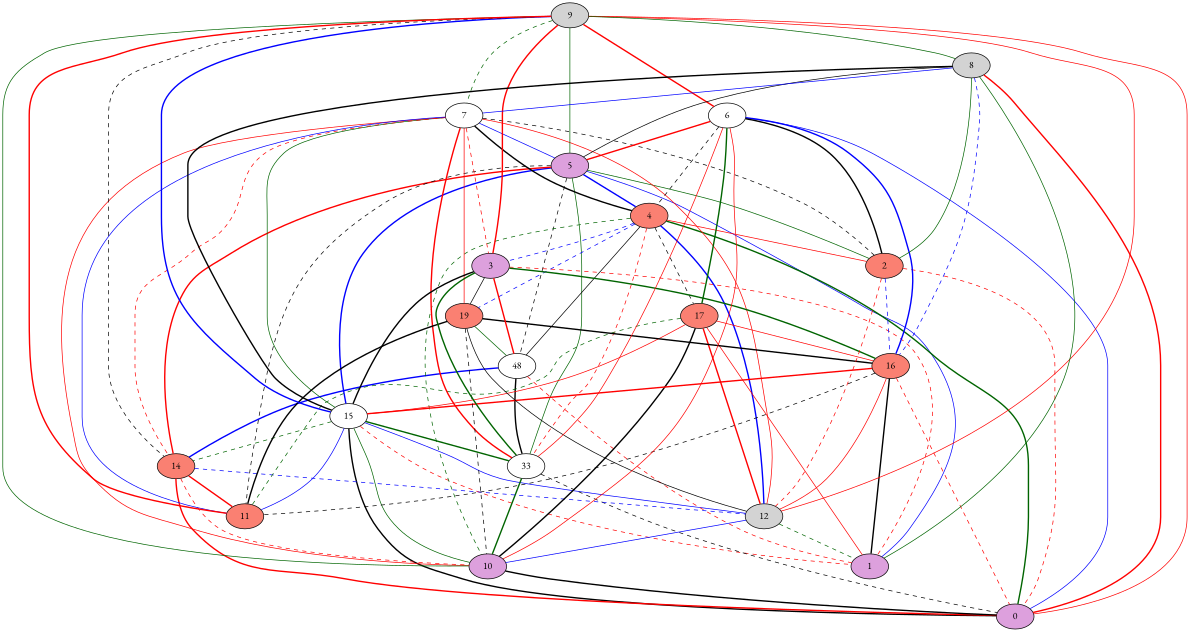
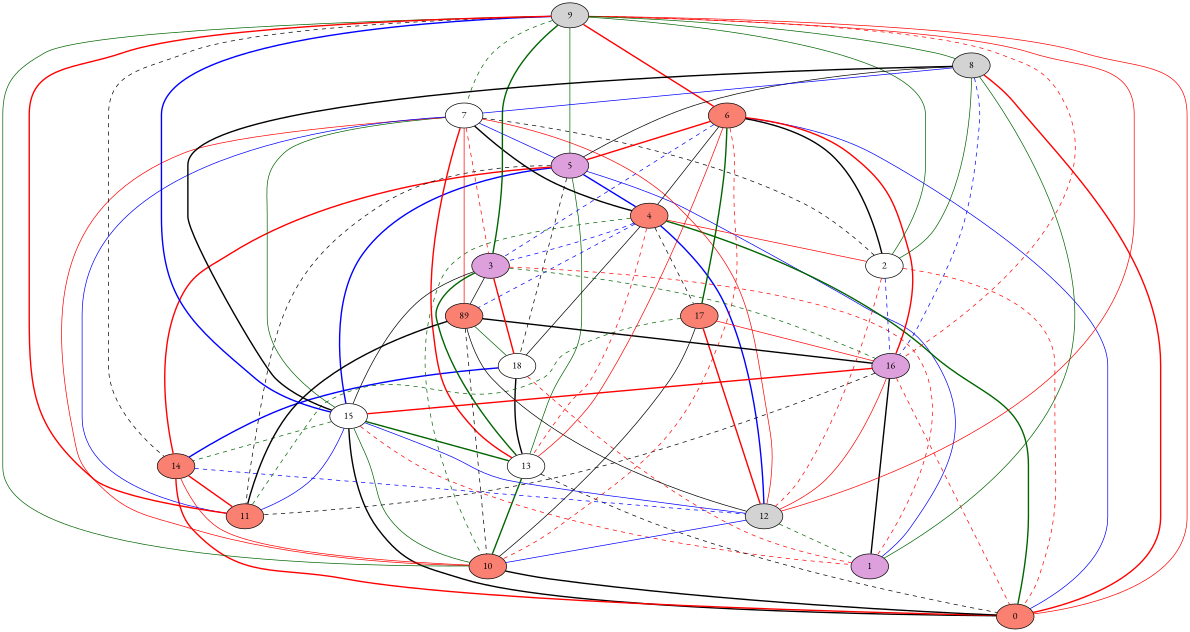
none -> (998, 53)
(727, 116) -> (727, 116)
(502, 142) -> (502, 142)
(688, 166) -> (688, 166)
none -> (614, 187)
(888, 194) -> (888, 194)
(745, 210) -> (841, 55)
(223, 230) -> none
(884, 266) -> (884, 266)
(697, 297) -> (697, 297)
(464, 316) -> (464, 316)
(398, 323) -> (398, 323)
(517, 366) -> (517, 366)
(891, 366) -> (891, 366)
(705, 374) -> (705, 374)
(532, 388) -> none
(785, 441) -> none
(610, 453) -> (610, 453)
(526, 466) -> (526, 466)
(233, 535) -> (233, 535)
(488, 566) -> (488, 566)
(1015, 617) -> (1015, 617)
